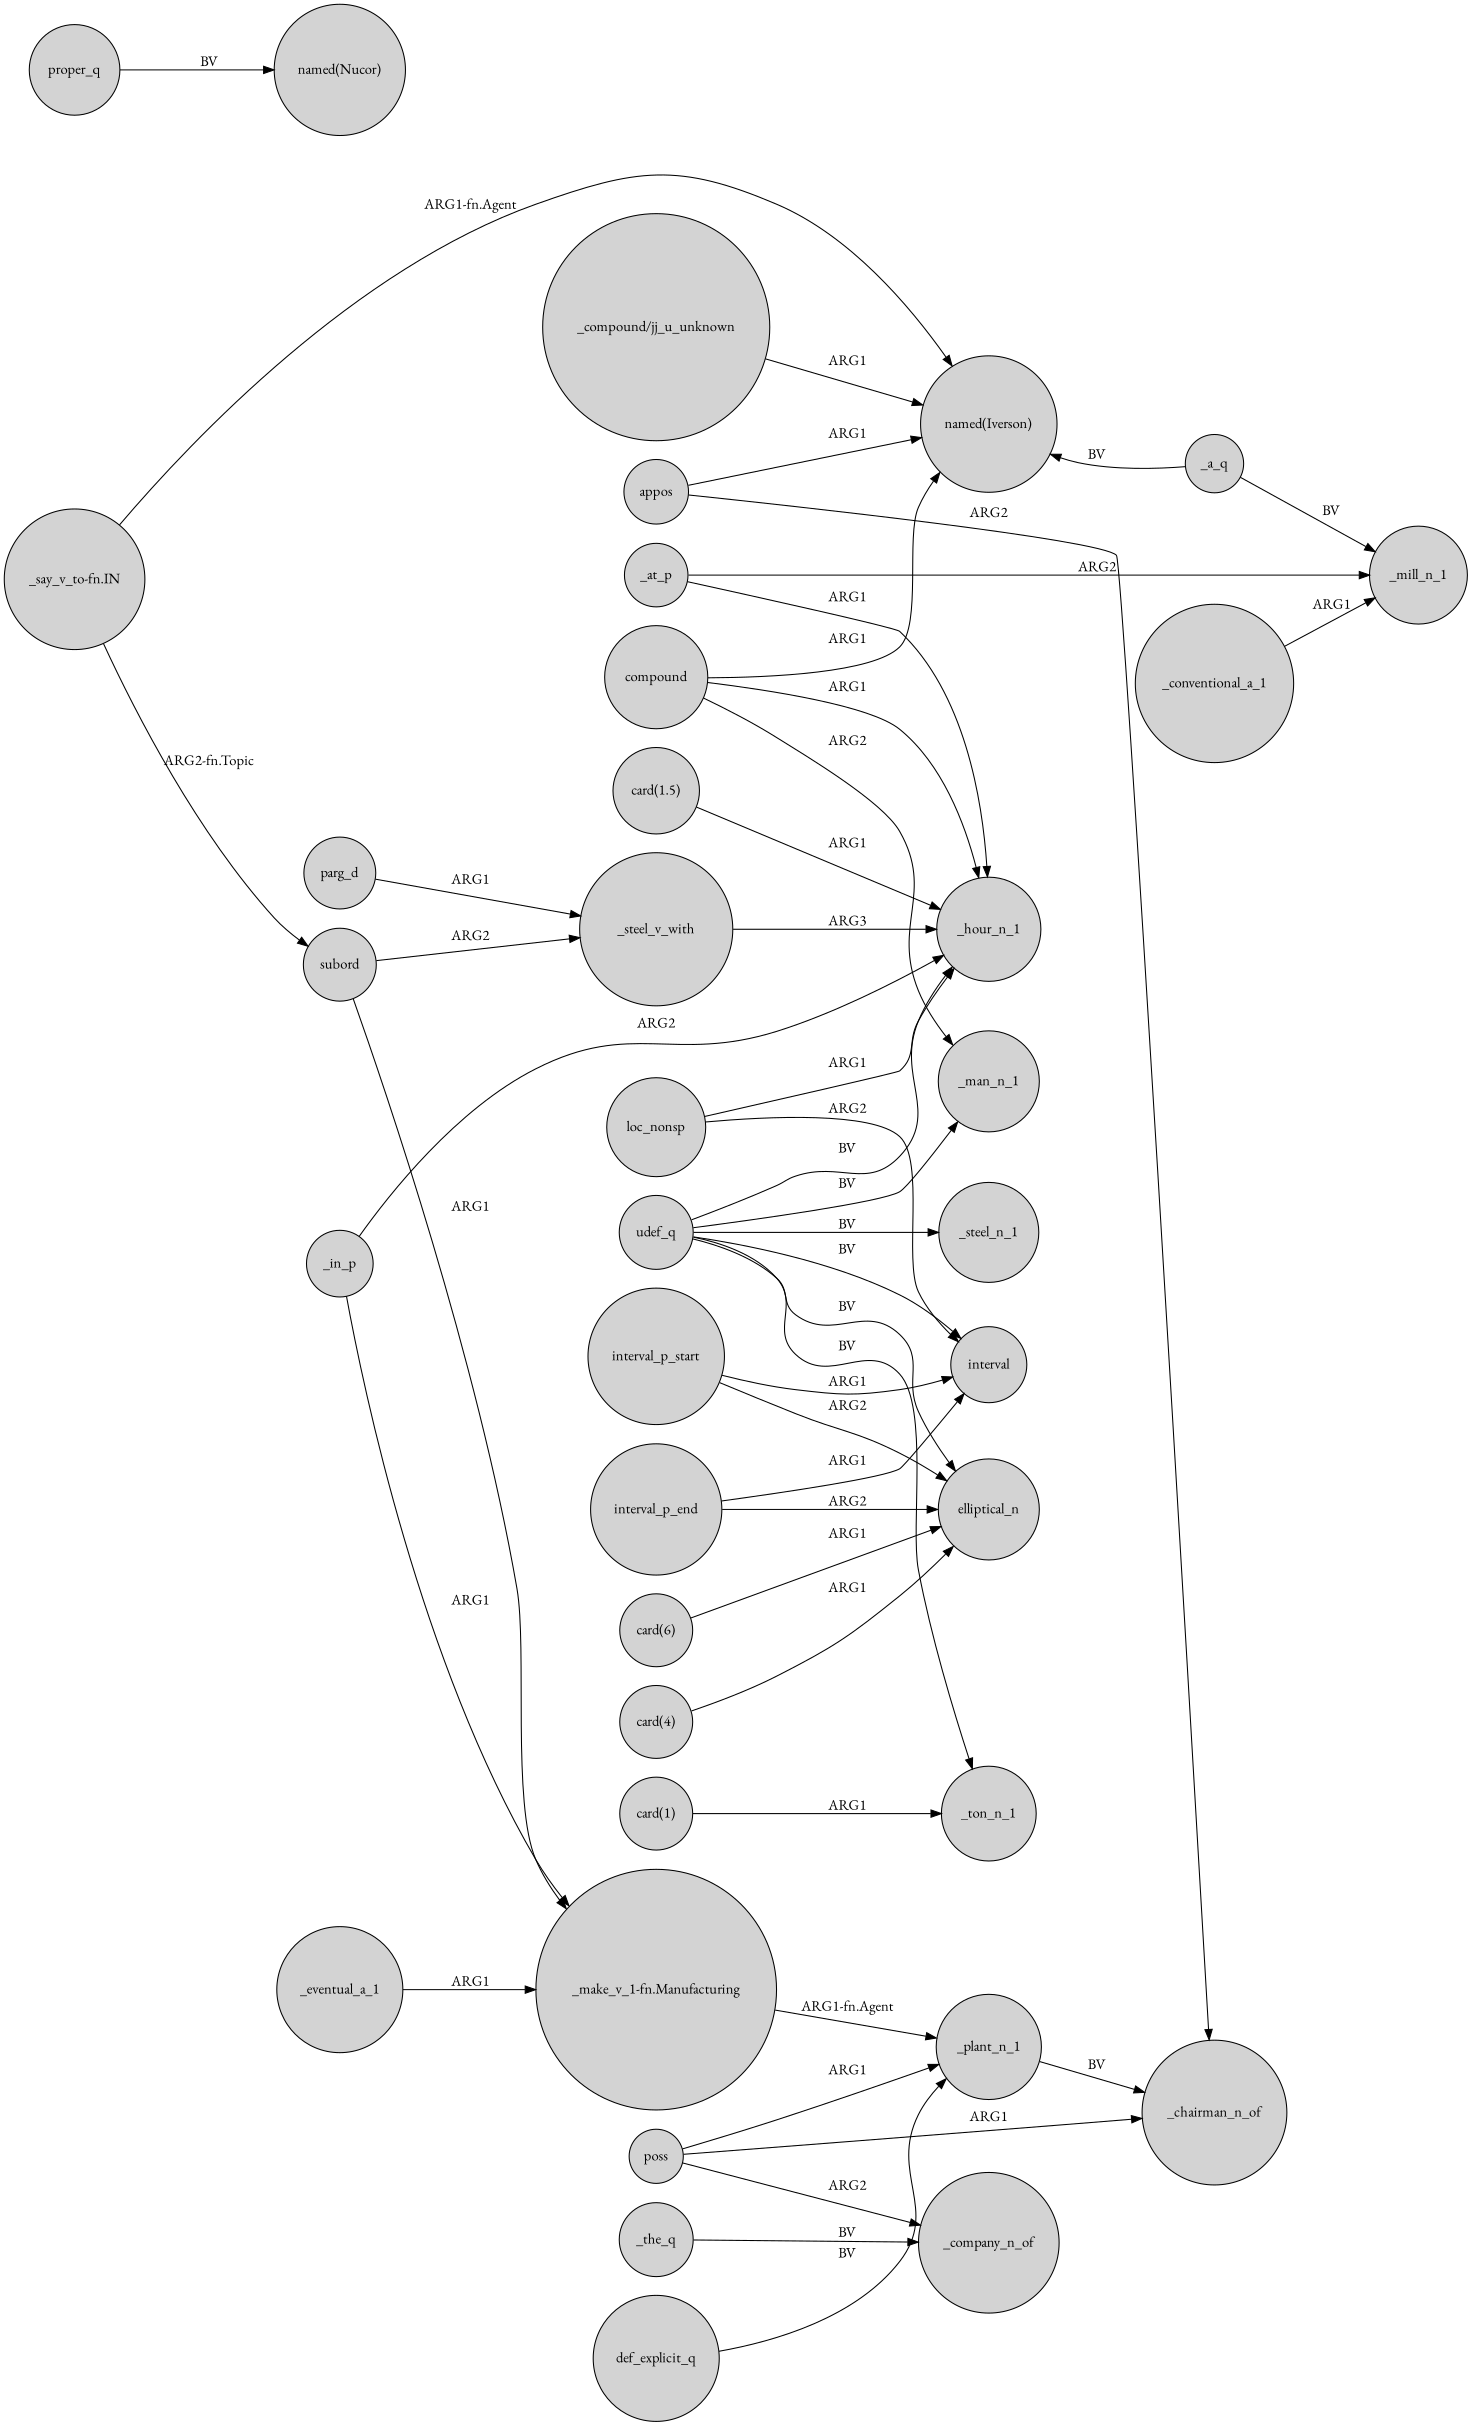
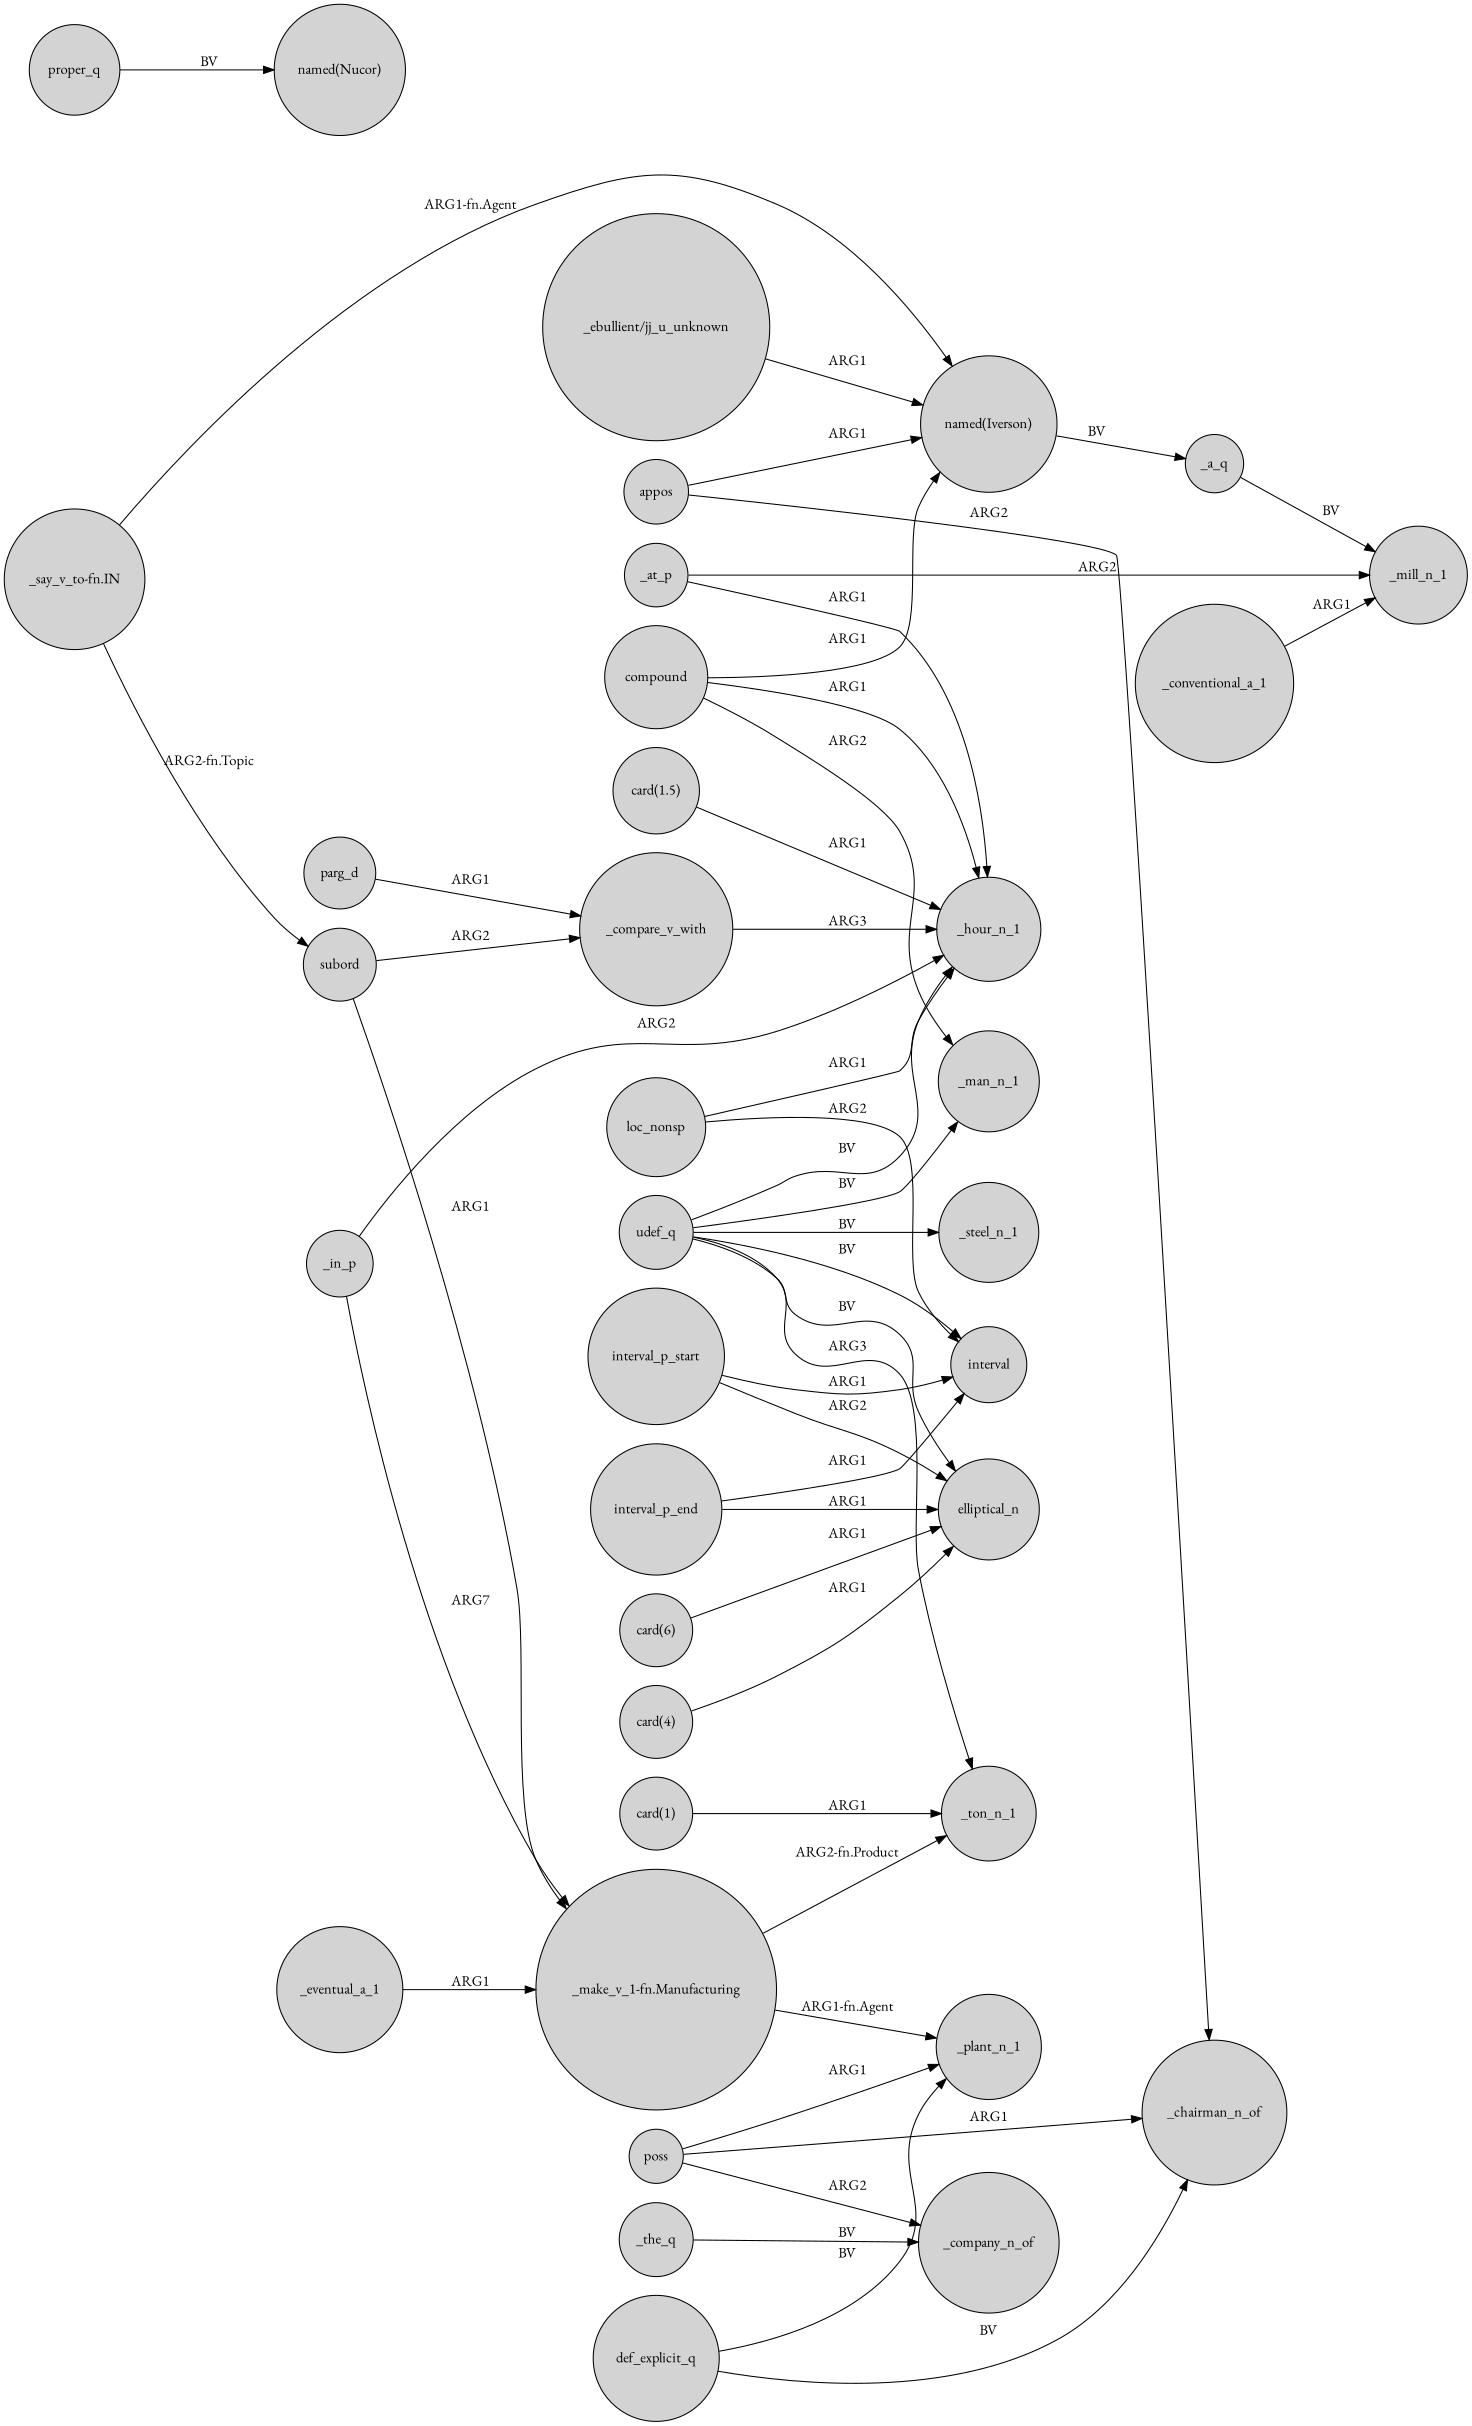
(656, 327) -> (656, 327)
(1122, 468) -> (1116, 446)
(656, 929) -> (656, 929)
(848, 1346) -> (848, 1346)
(848, 1502) -> (848, 1502)
(471, 1601) -> (471, 1601)
none -> (850, 1887)
(1087, 2076) -> (989, 2366)
